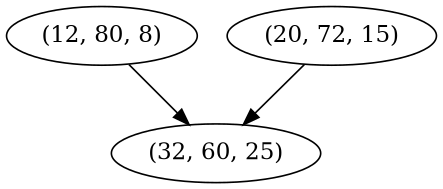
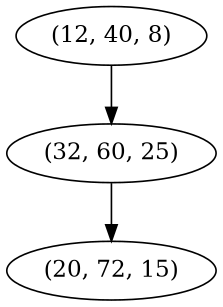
(102, 36) -> (111, 36)
(280, 89) -> (111, 204)
